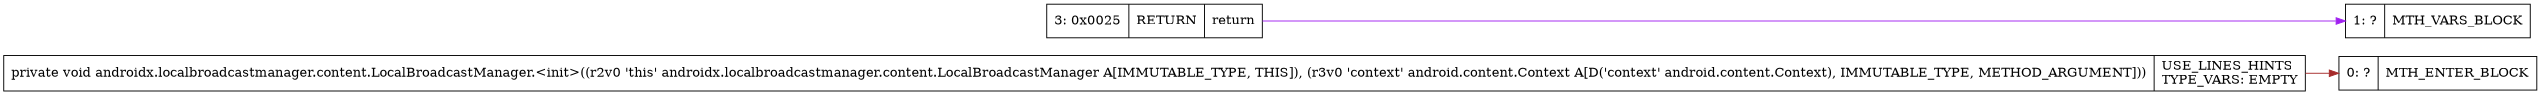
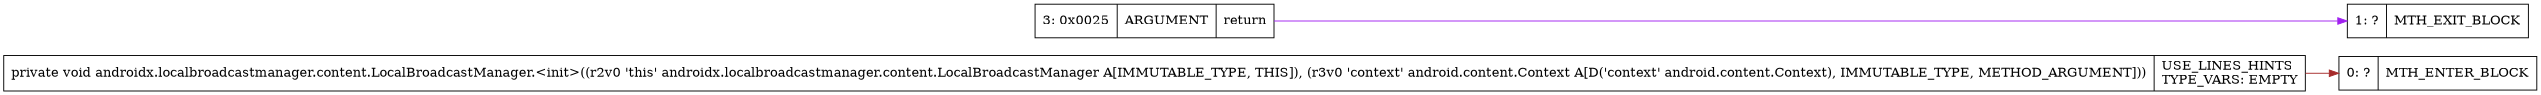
(1167, 21) -> (1167, 21)
(2457, 21) -> (2457, 21)
